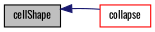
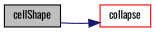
(86, 9) -> (75, 23)
